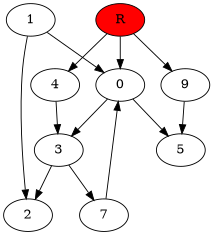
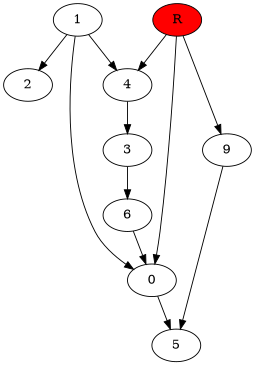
none -> (100, 49)
(93, 114) -> none
(46, 178) -> none
(104, 215) -> (127, 215)
